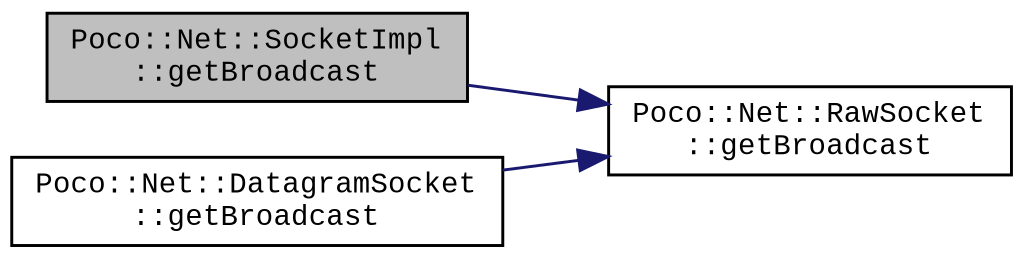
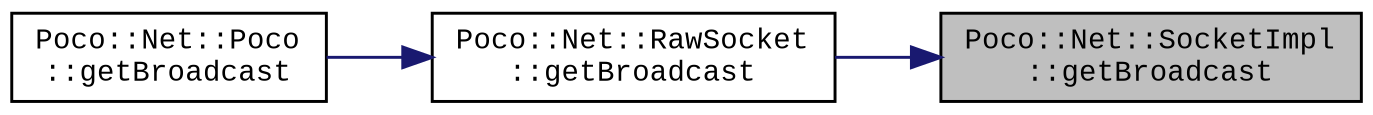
(524, 93) -> (873, 57)
(257, 201) -> (169, 57)
